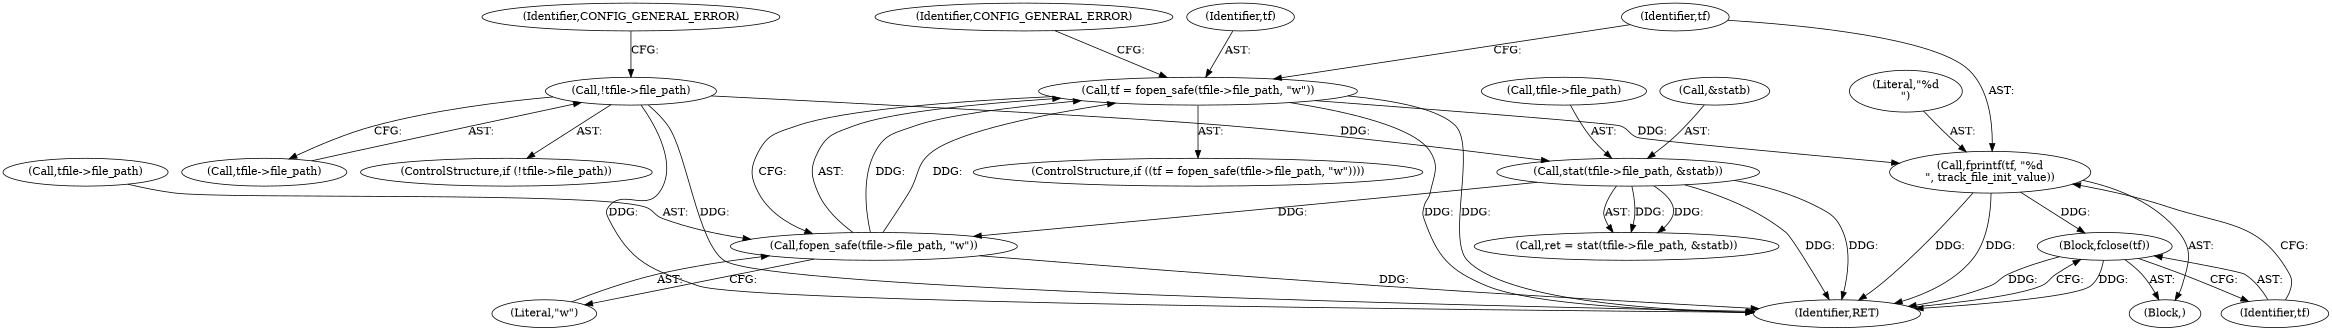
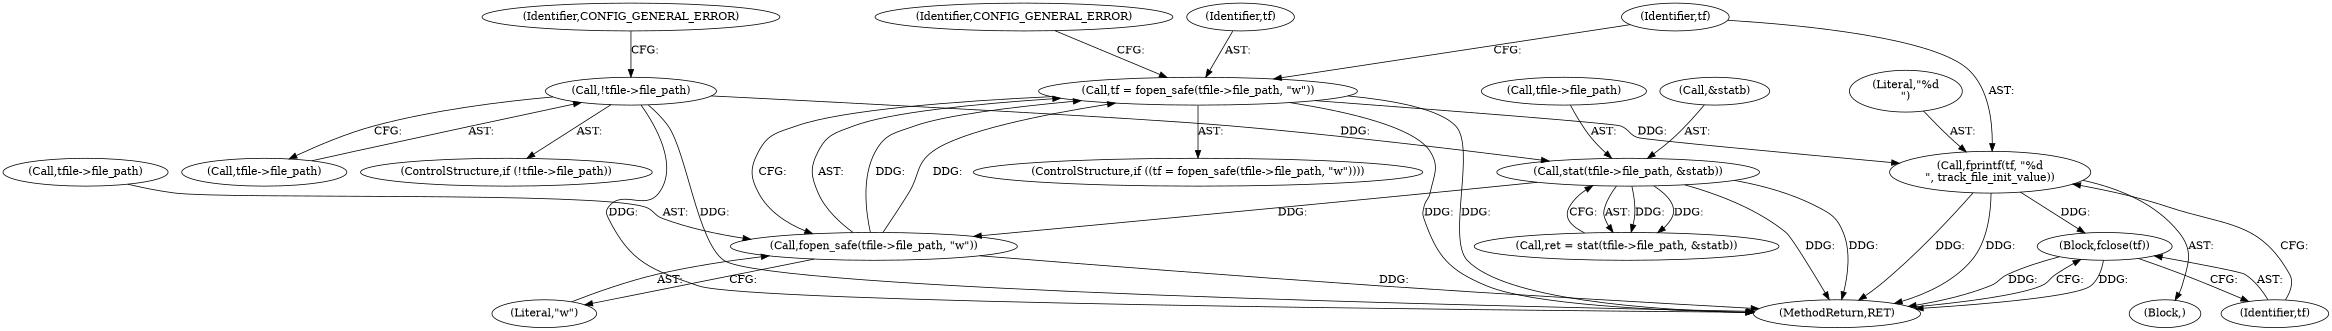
none -> (1568, 212)
(2142, 275) -> none
(1837, 314) -> (1837, 314)
